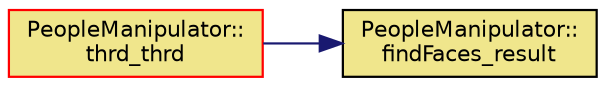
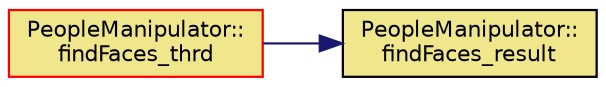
(136, 43) -> (136, 43)
